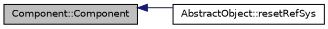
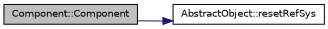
(160, 8) -> (150, 21)
